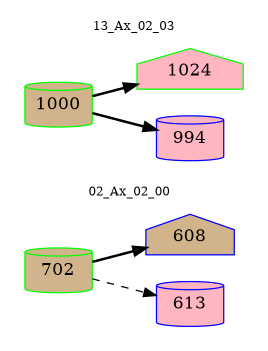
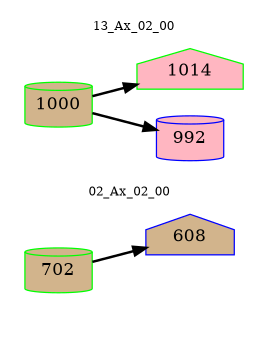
(134, 27) -> (134, 27)
(190, 71) -> (190, 71)
(190, 138) -> (190, 138)
(190, 304) -> none
